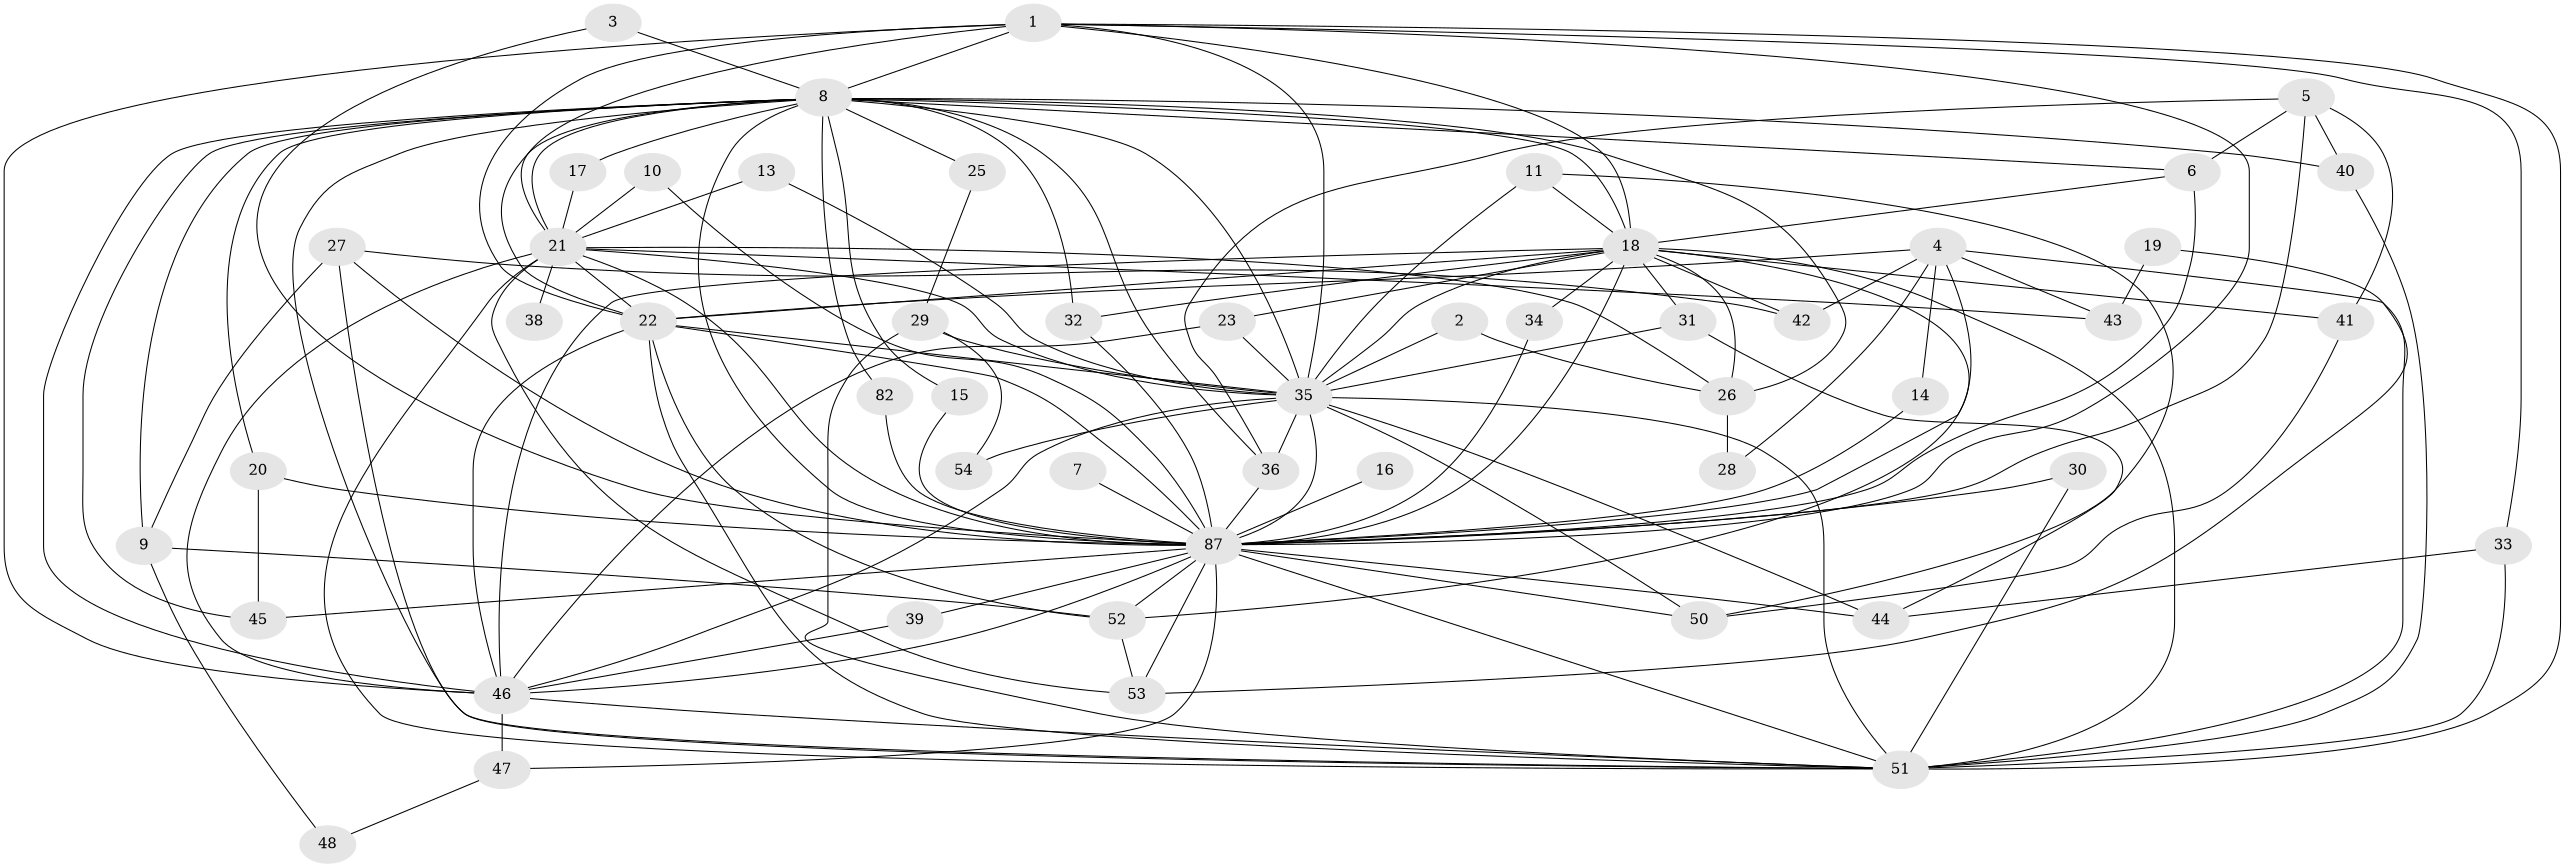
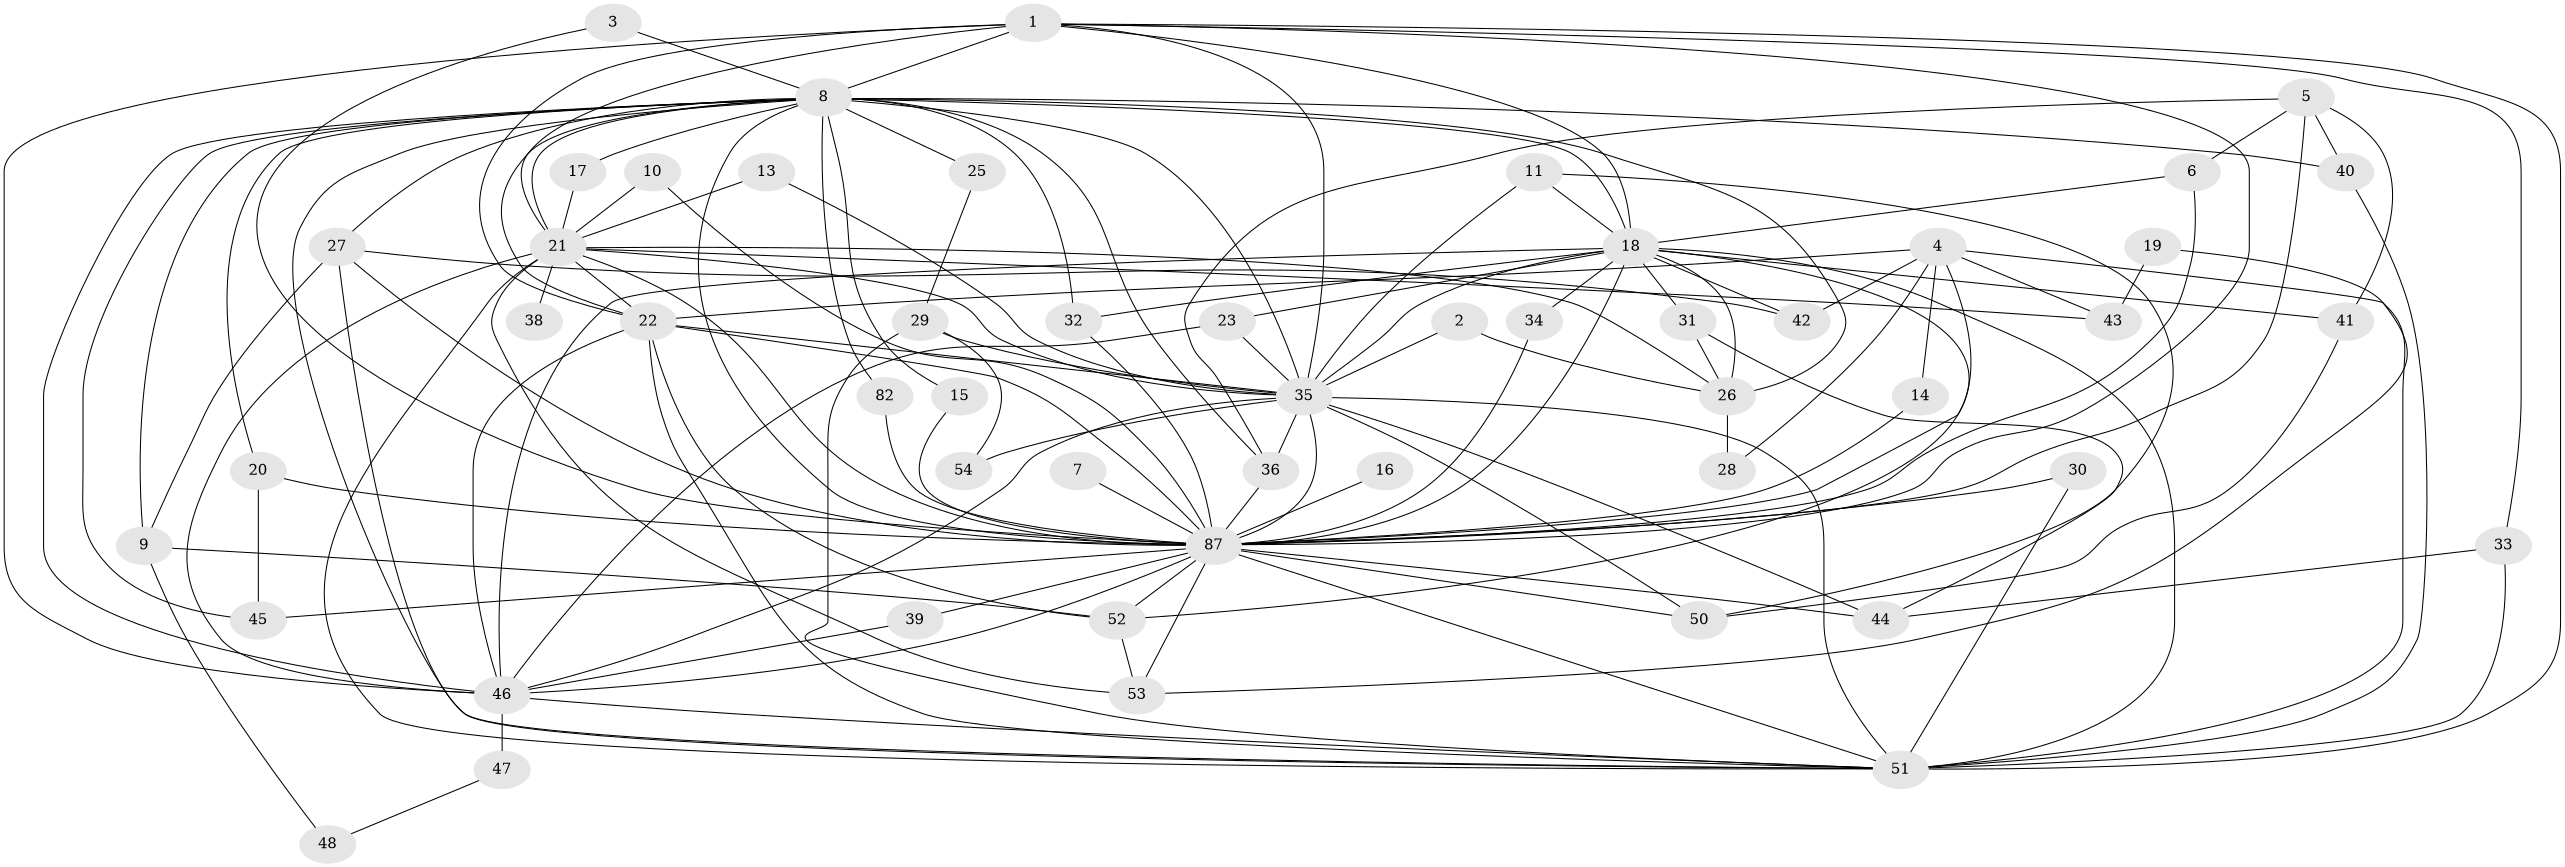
(1639, 141) -> (526, 134)
(1186, 281) -> none
(1496, 359) -> (1708, 359)
(1015, 746) -> none
